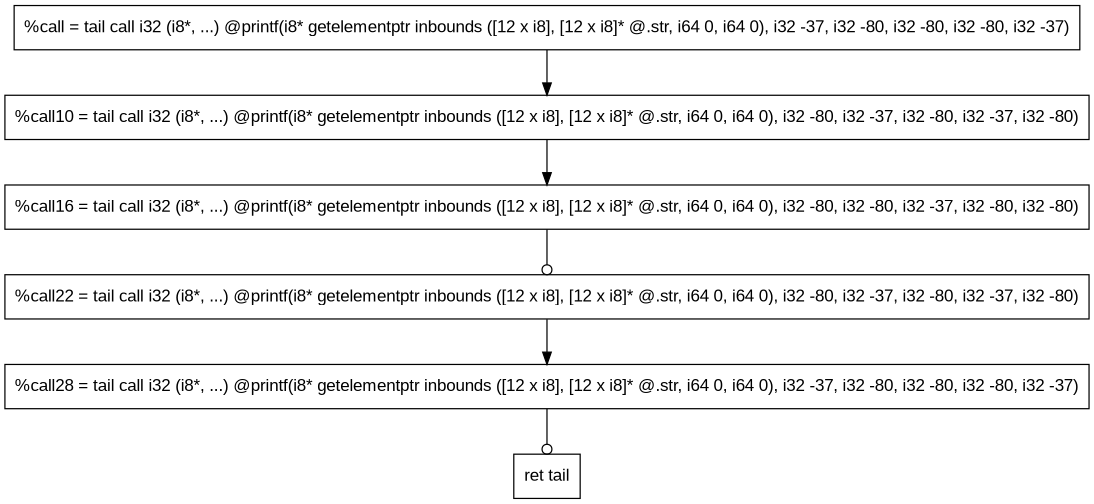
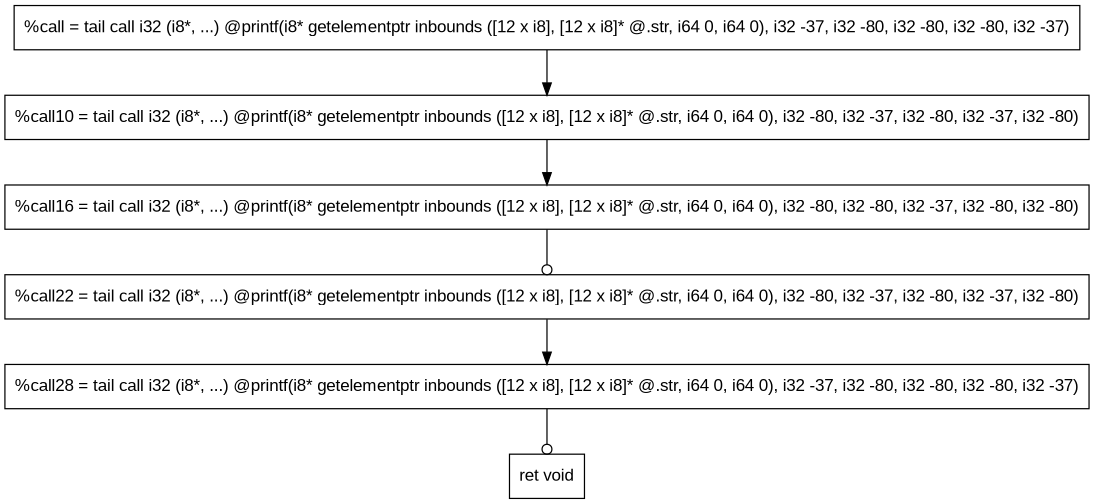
(547, 476) -> (547, 476)
